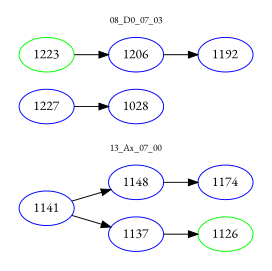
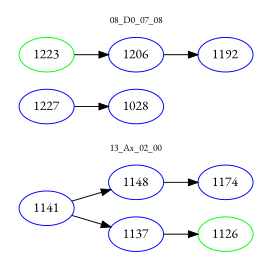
(136, 21) -> (136, 21)
(136, 148) -> (136, 148)
